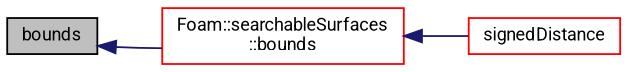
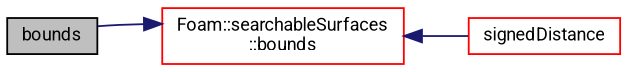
(139, 48) -> (121, 25)
